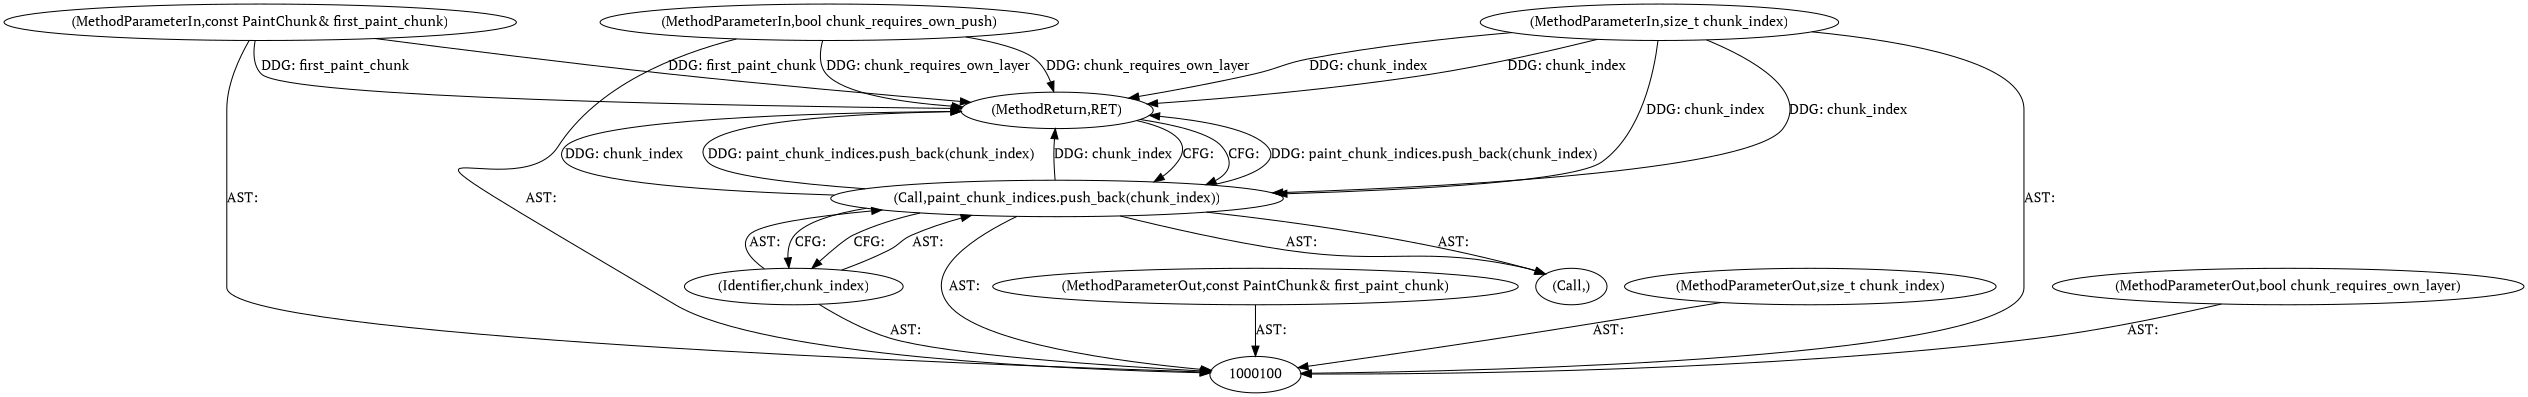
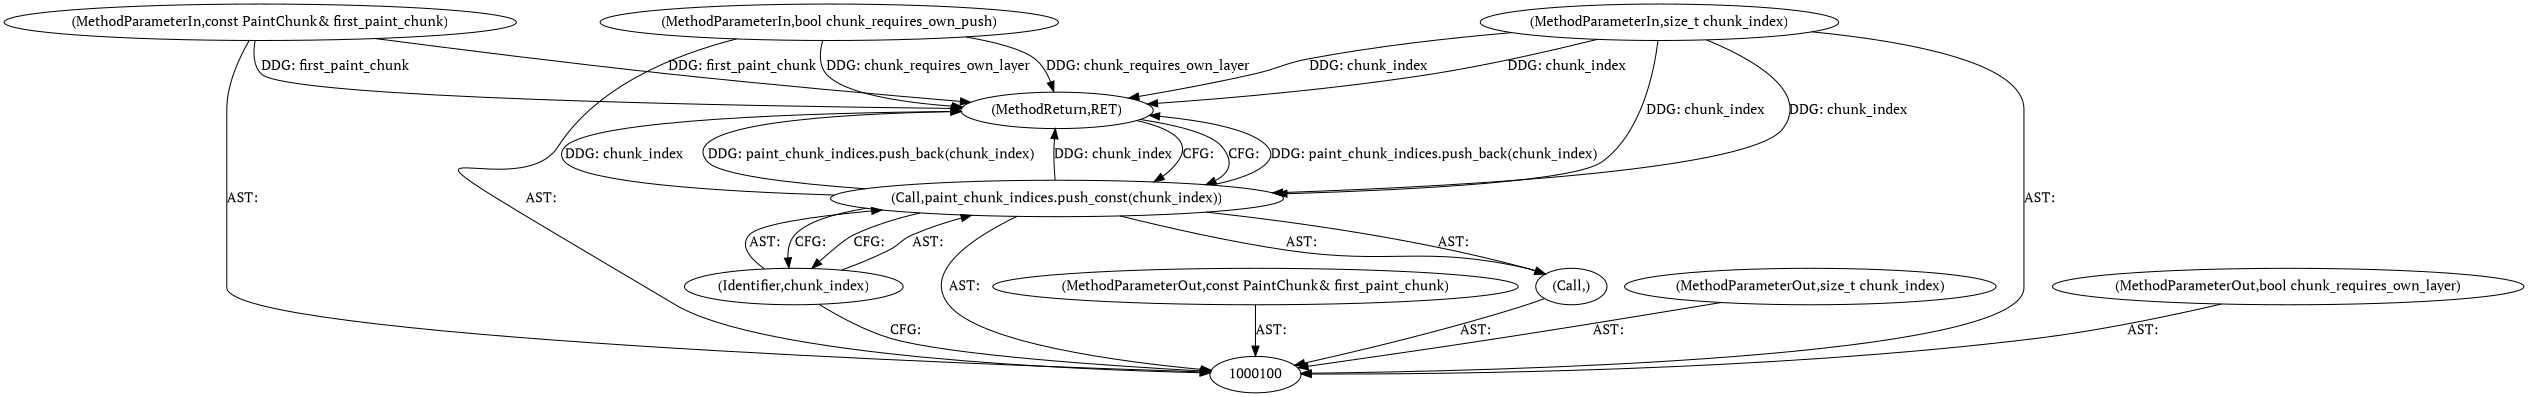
(1057, 198) -> (1057, 198)
(908, 331) -> (908, 331)
none -> (1425, 334)
